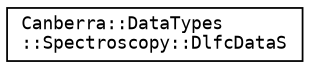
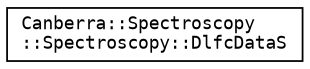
(155, 35) -> (155, 35)
